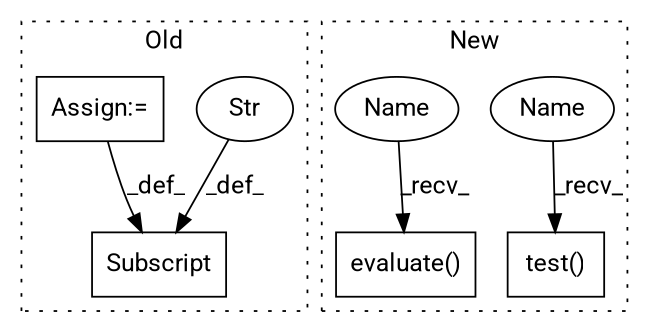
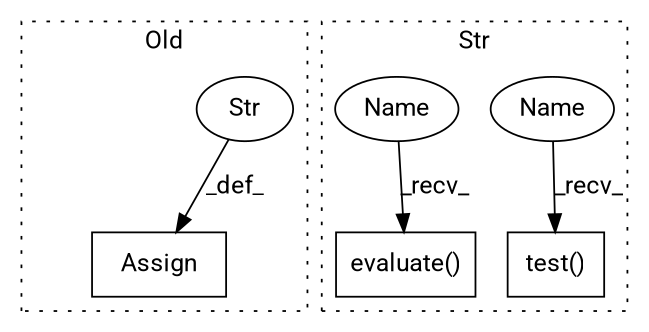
(475, 42) -> (475, 42)
(100, 109) -> none
(159, 265) -> (159, 265)
